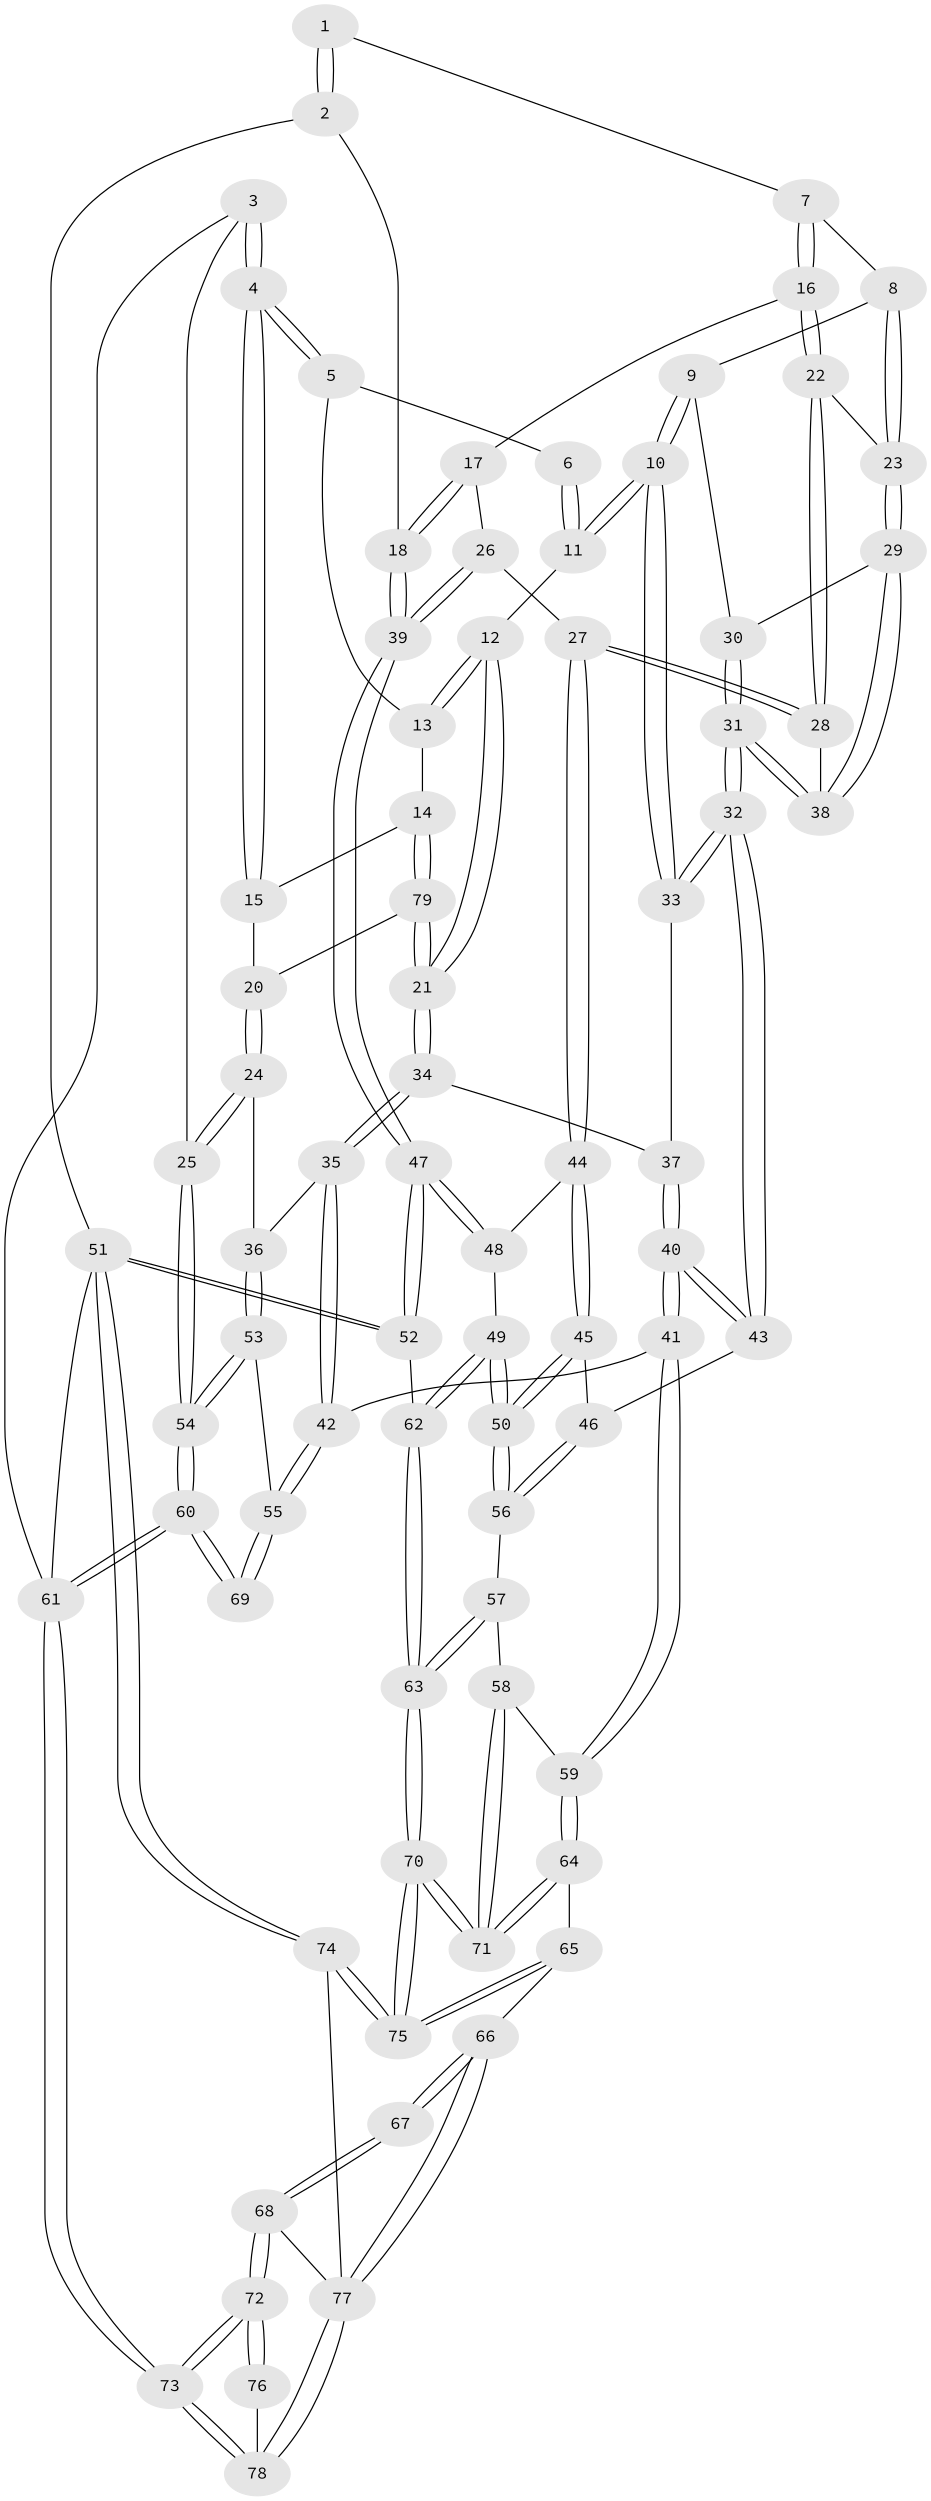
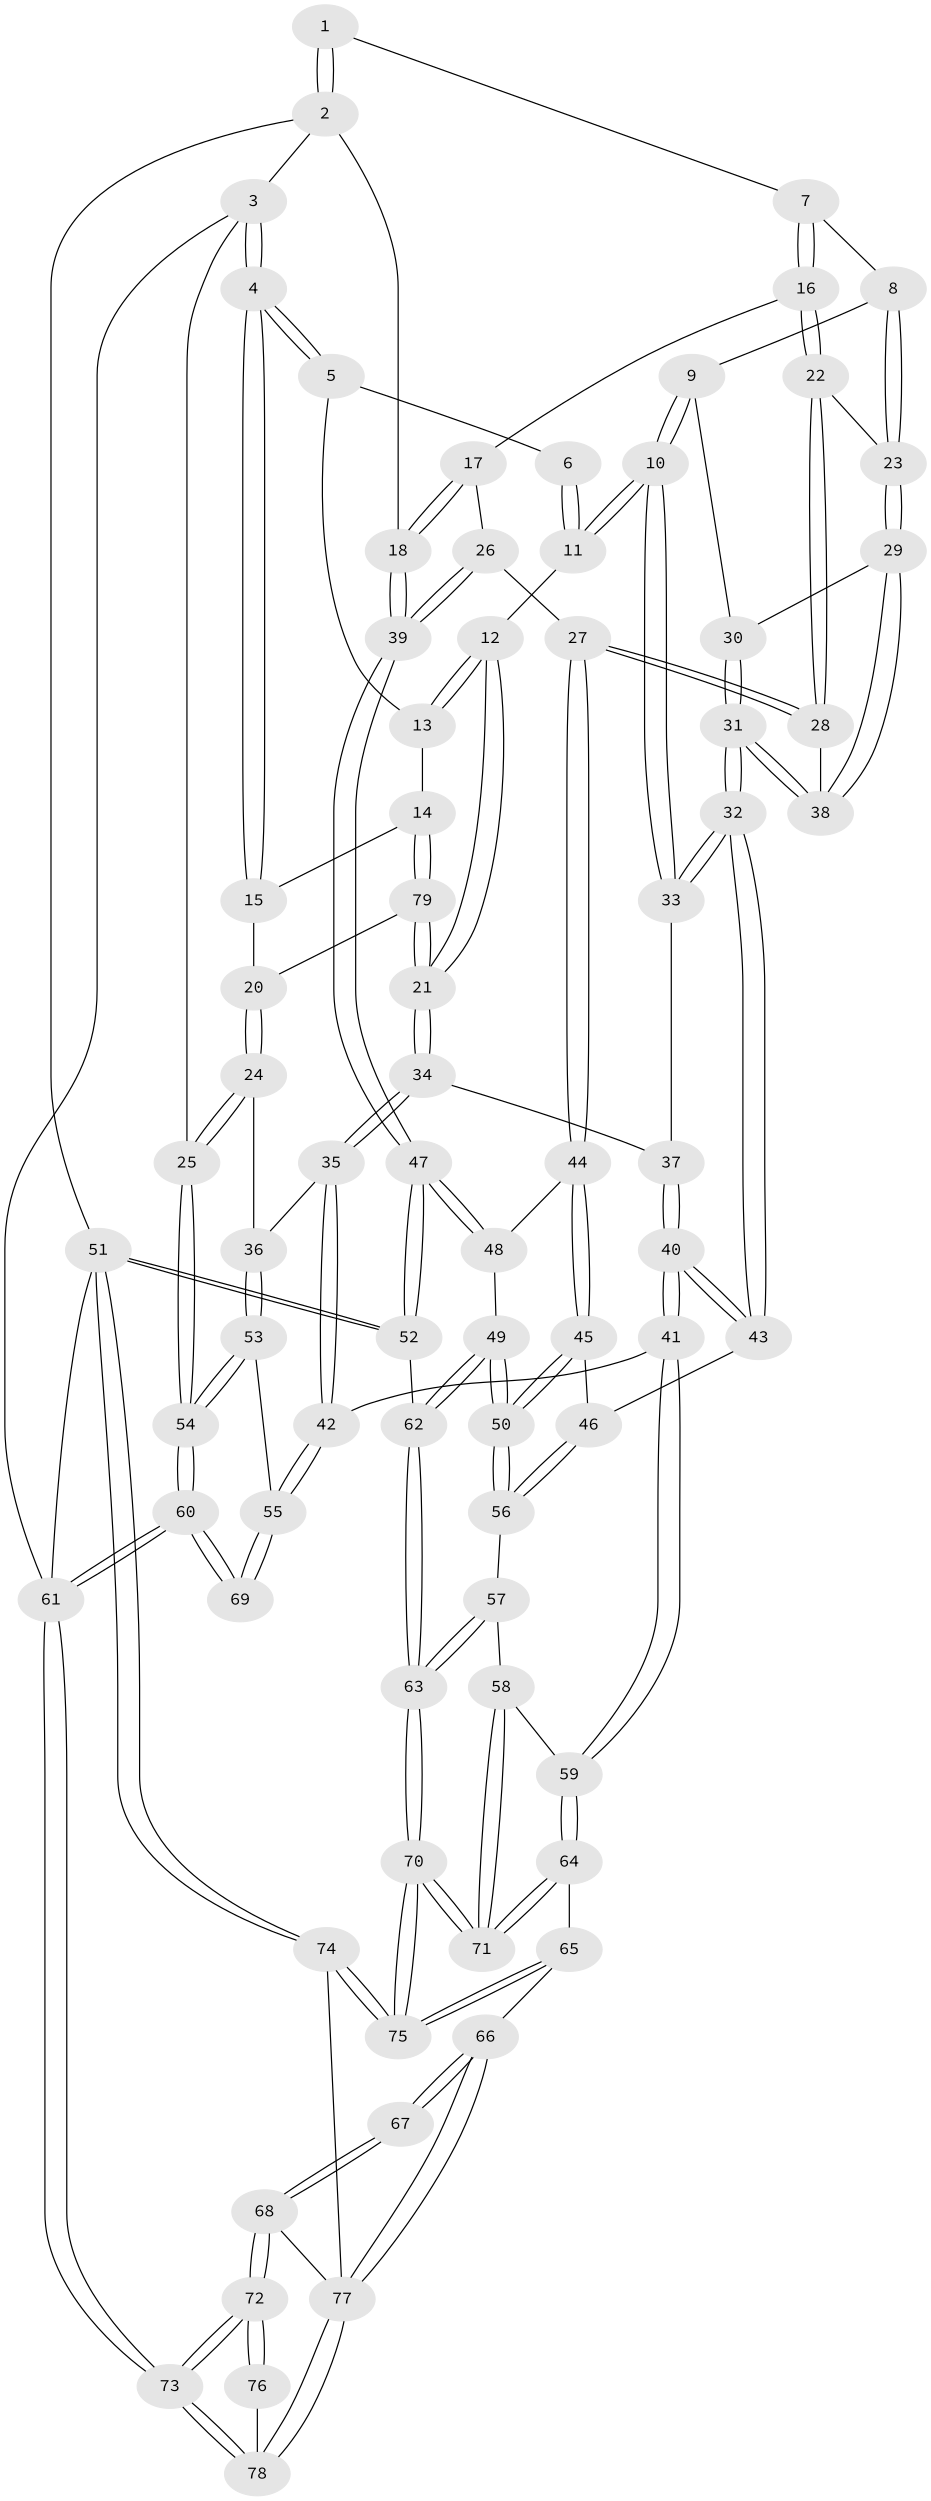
none -> (289, 158)
